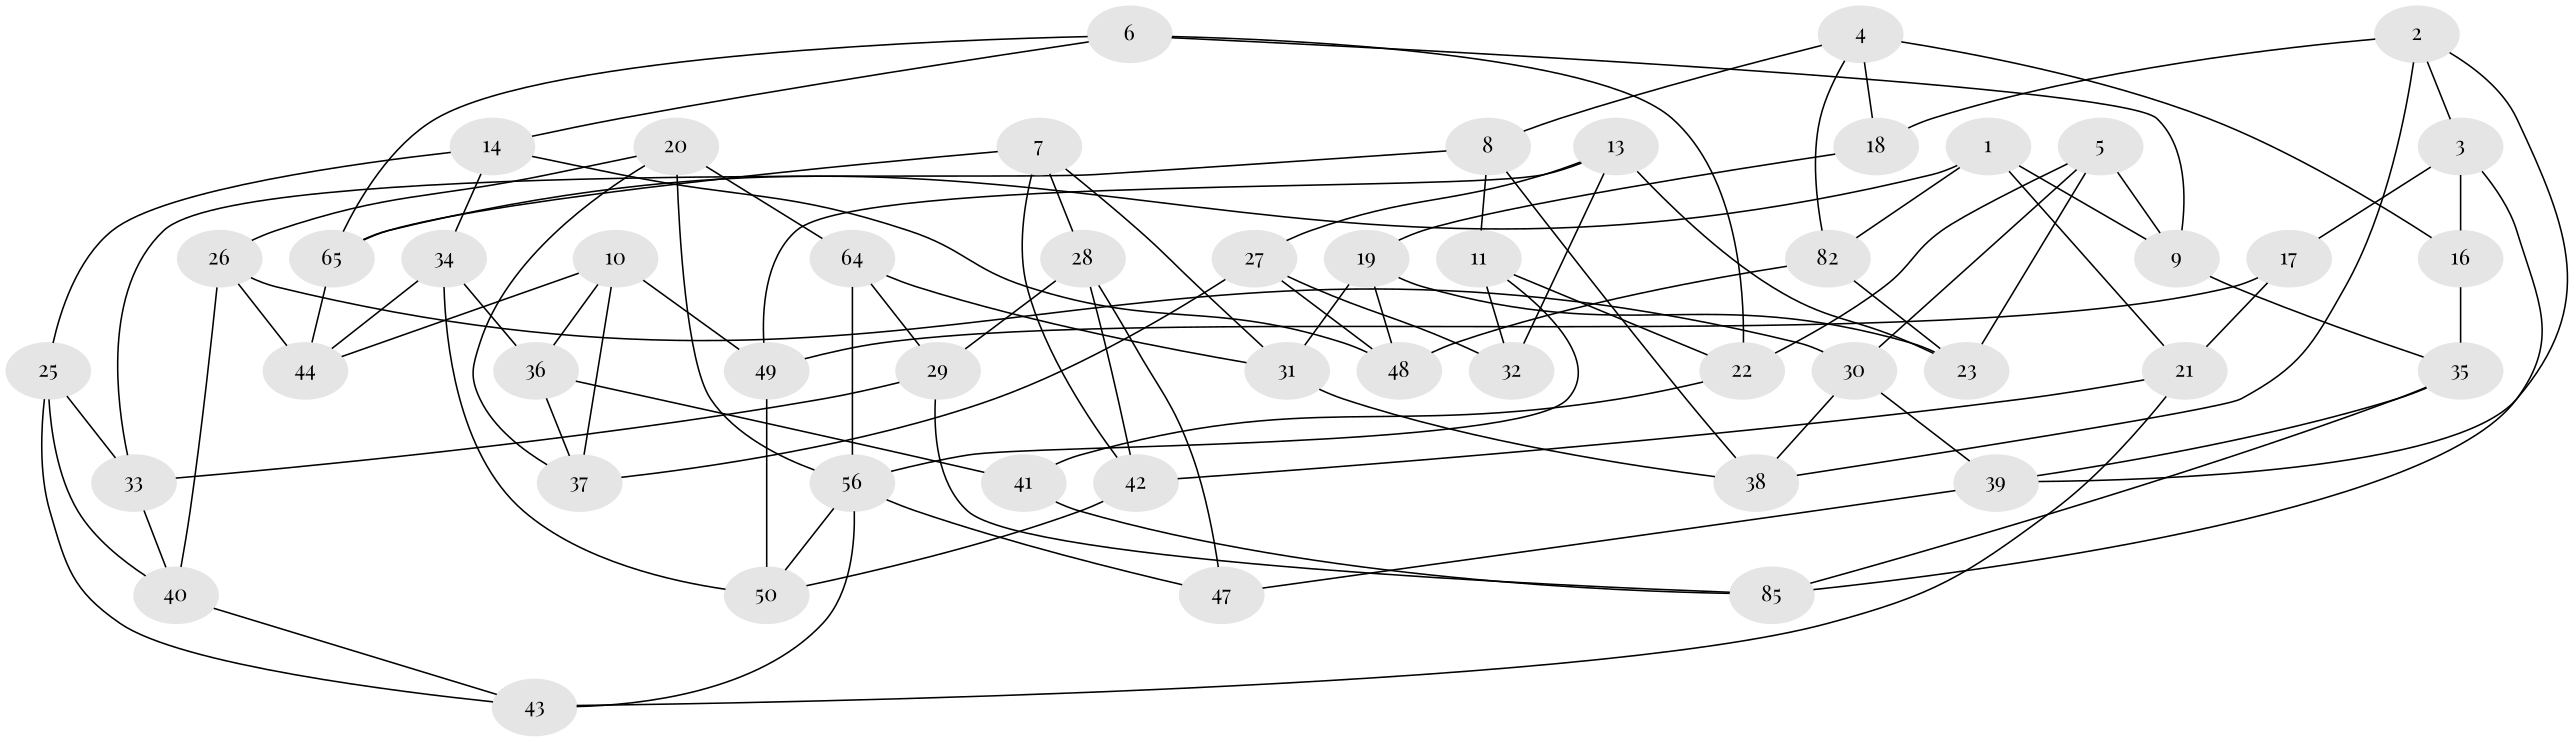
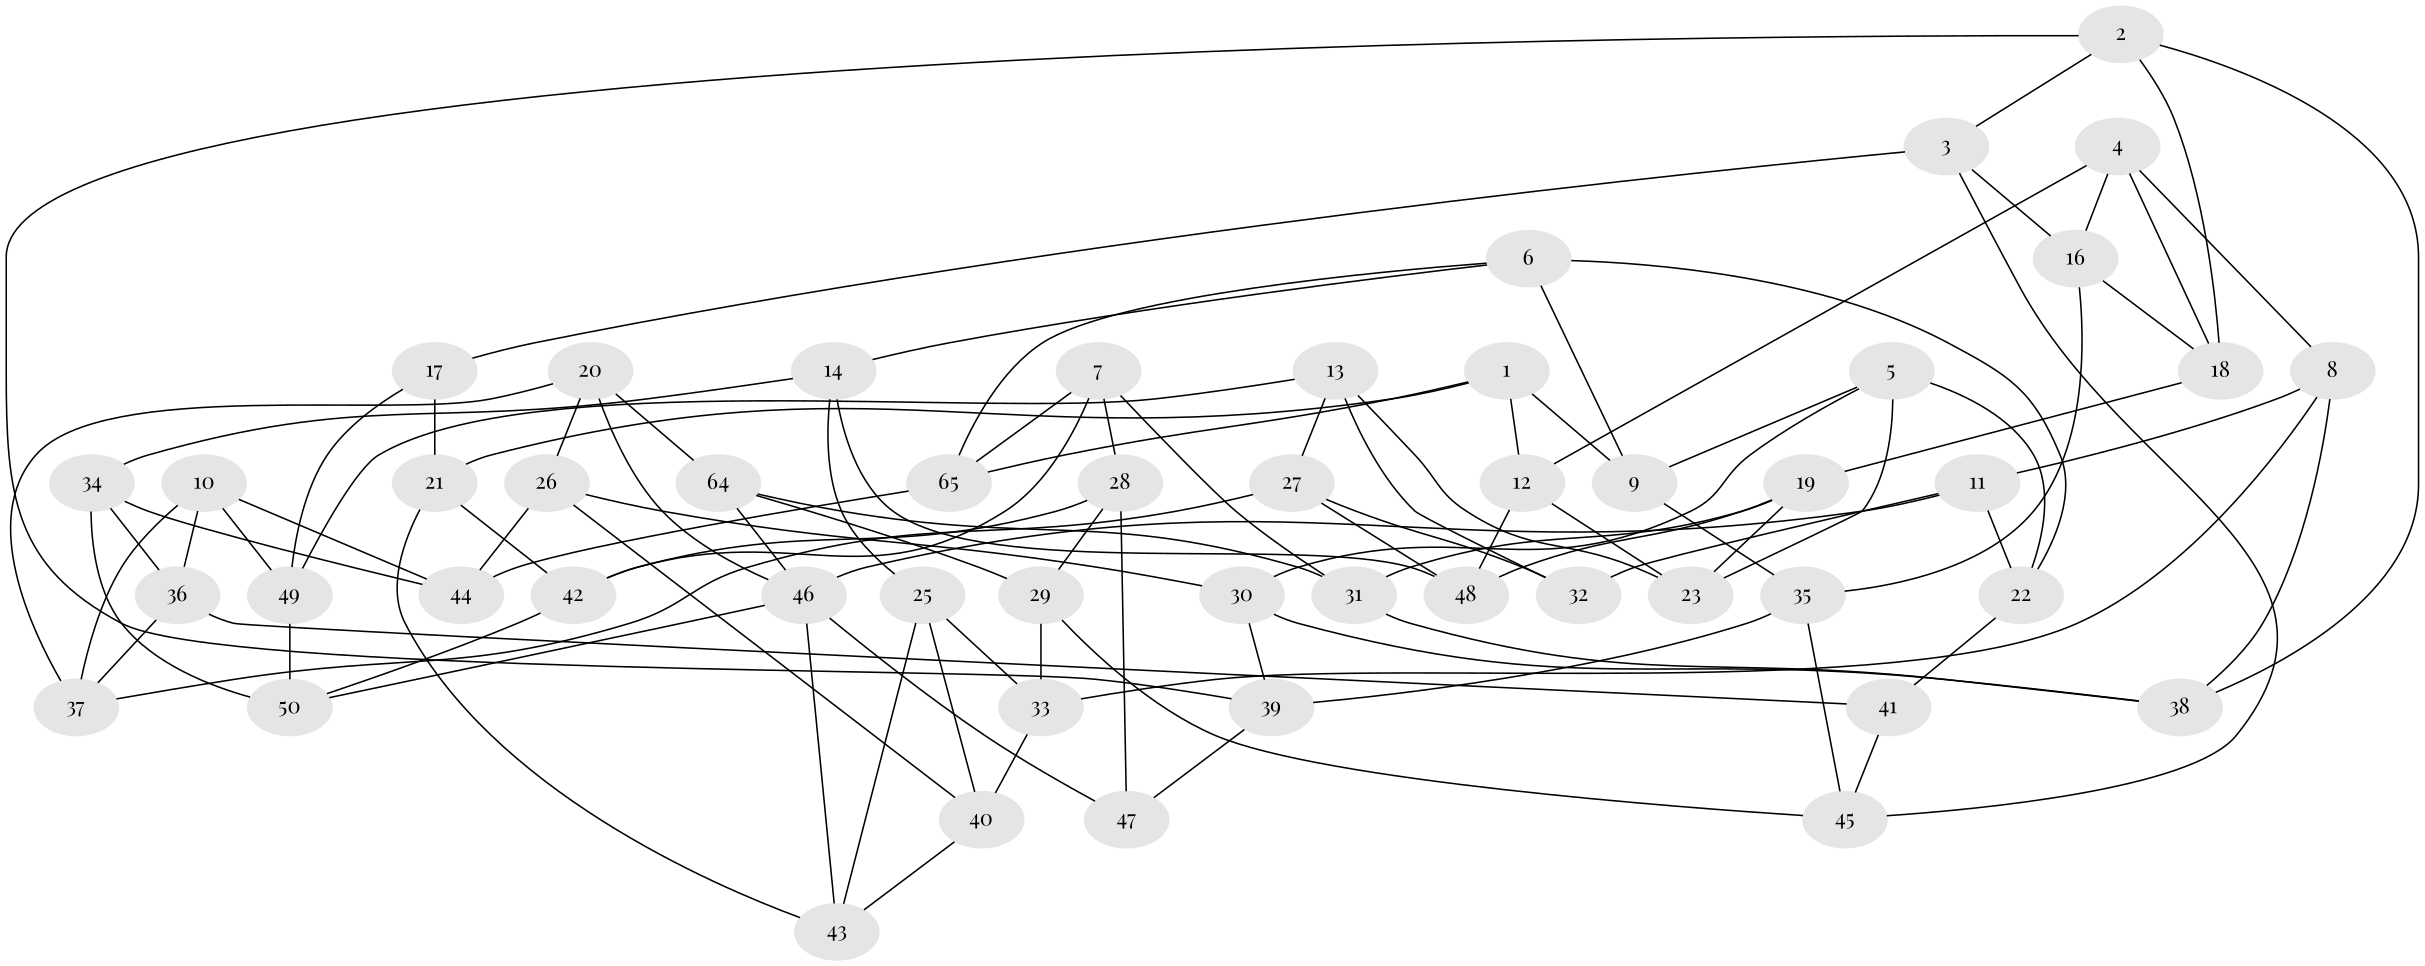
(1828, 259) -> (1522, 483)
none -> (2148, 315)
(852, 483) -> (804, 595)
(1772, 595) -> (1845, 820)
